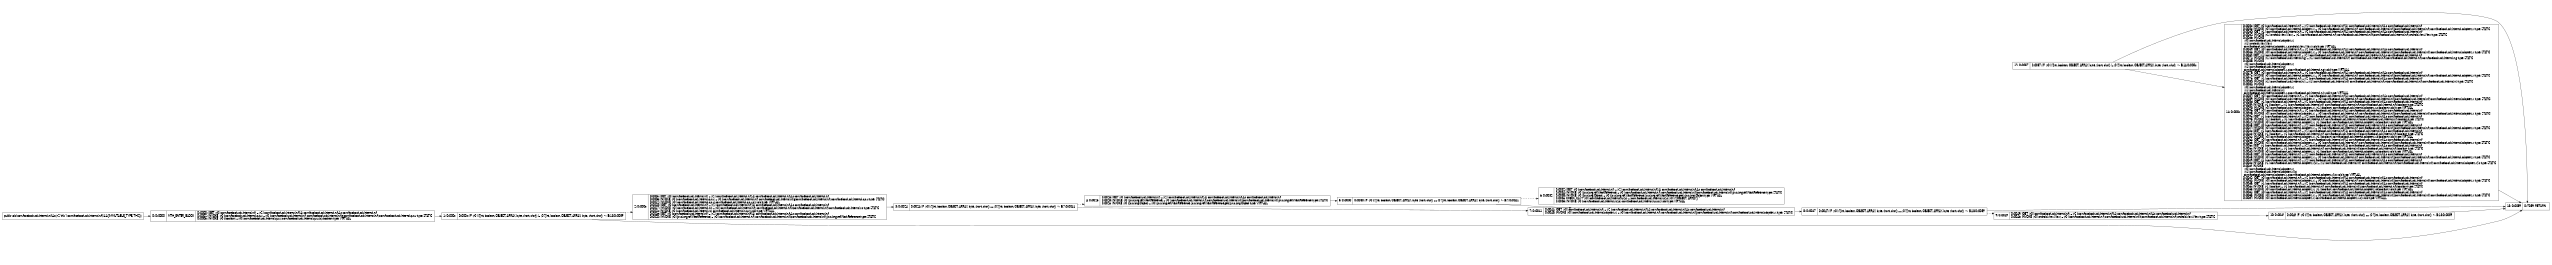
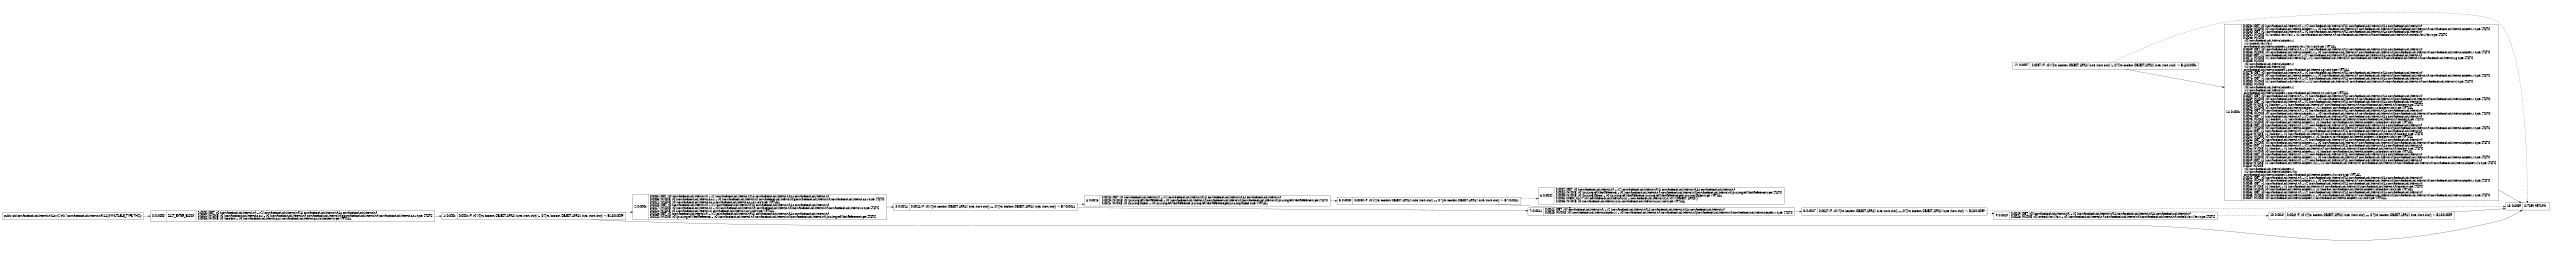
(2394, 12) -> (2394, 12)
(2245, 208) -> (2245, 208)
(181, 216) -> (181, 216)
(2242, 216) -> (2242, 216)
